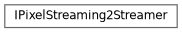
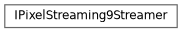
(91, 16) -> (91, 16)
